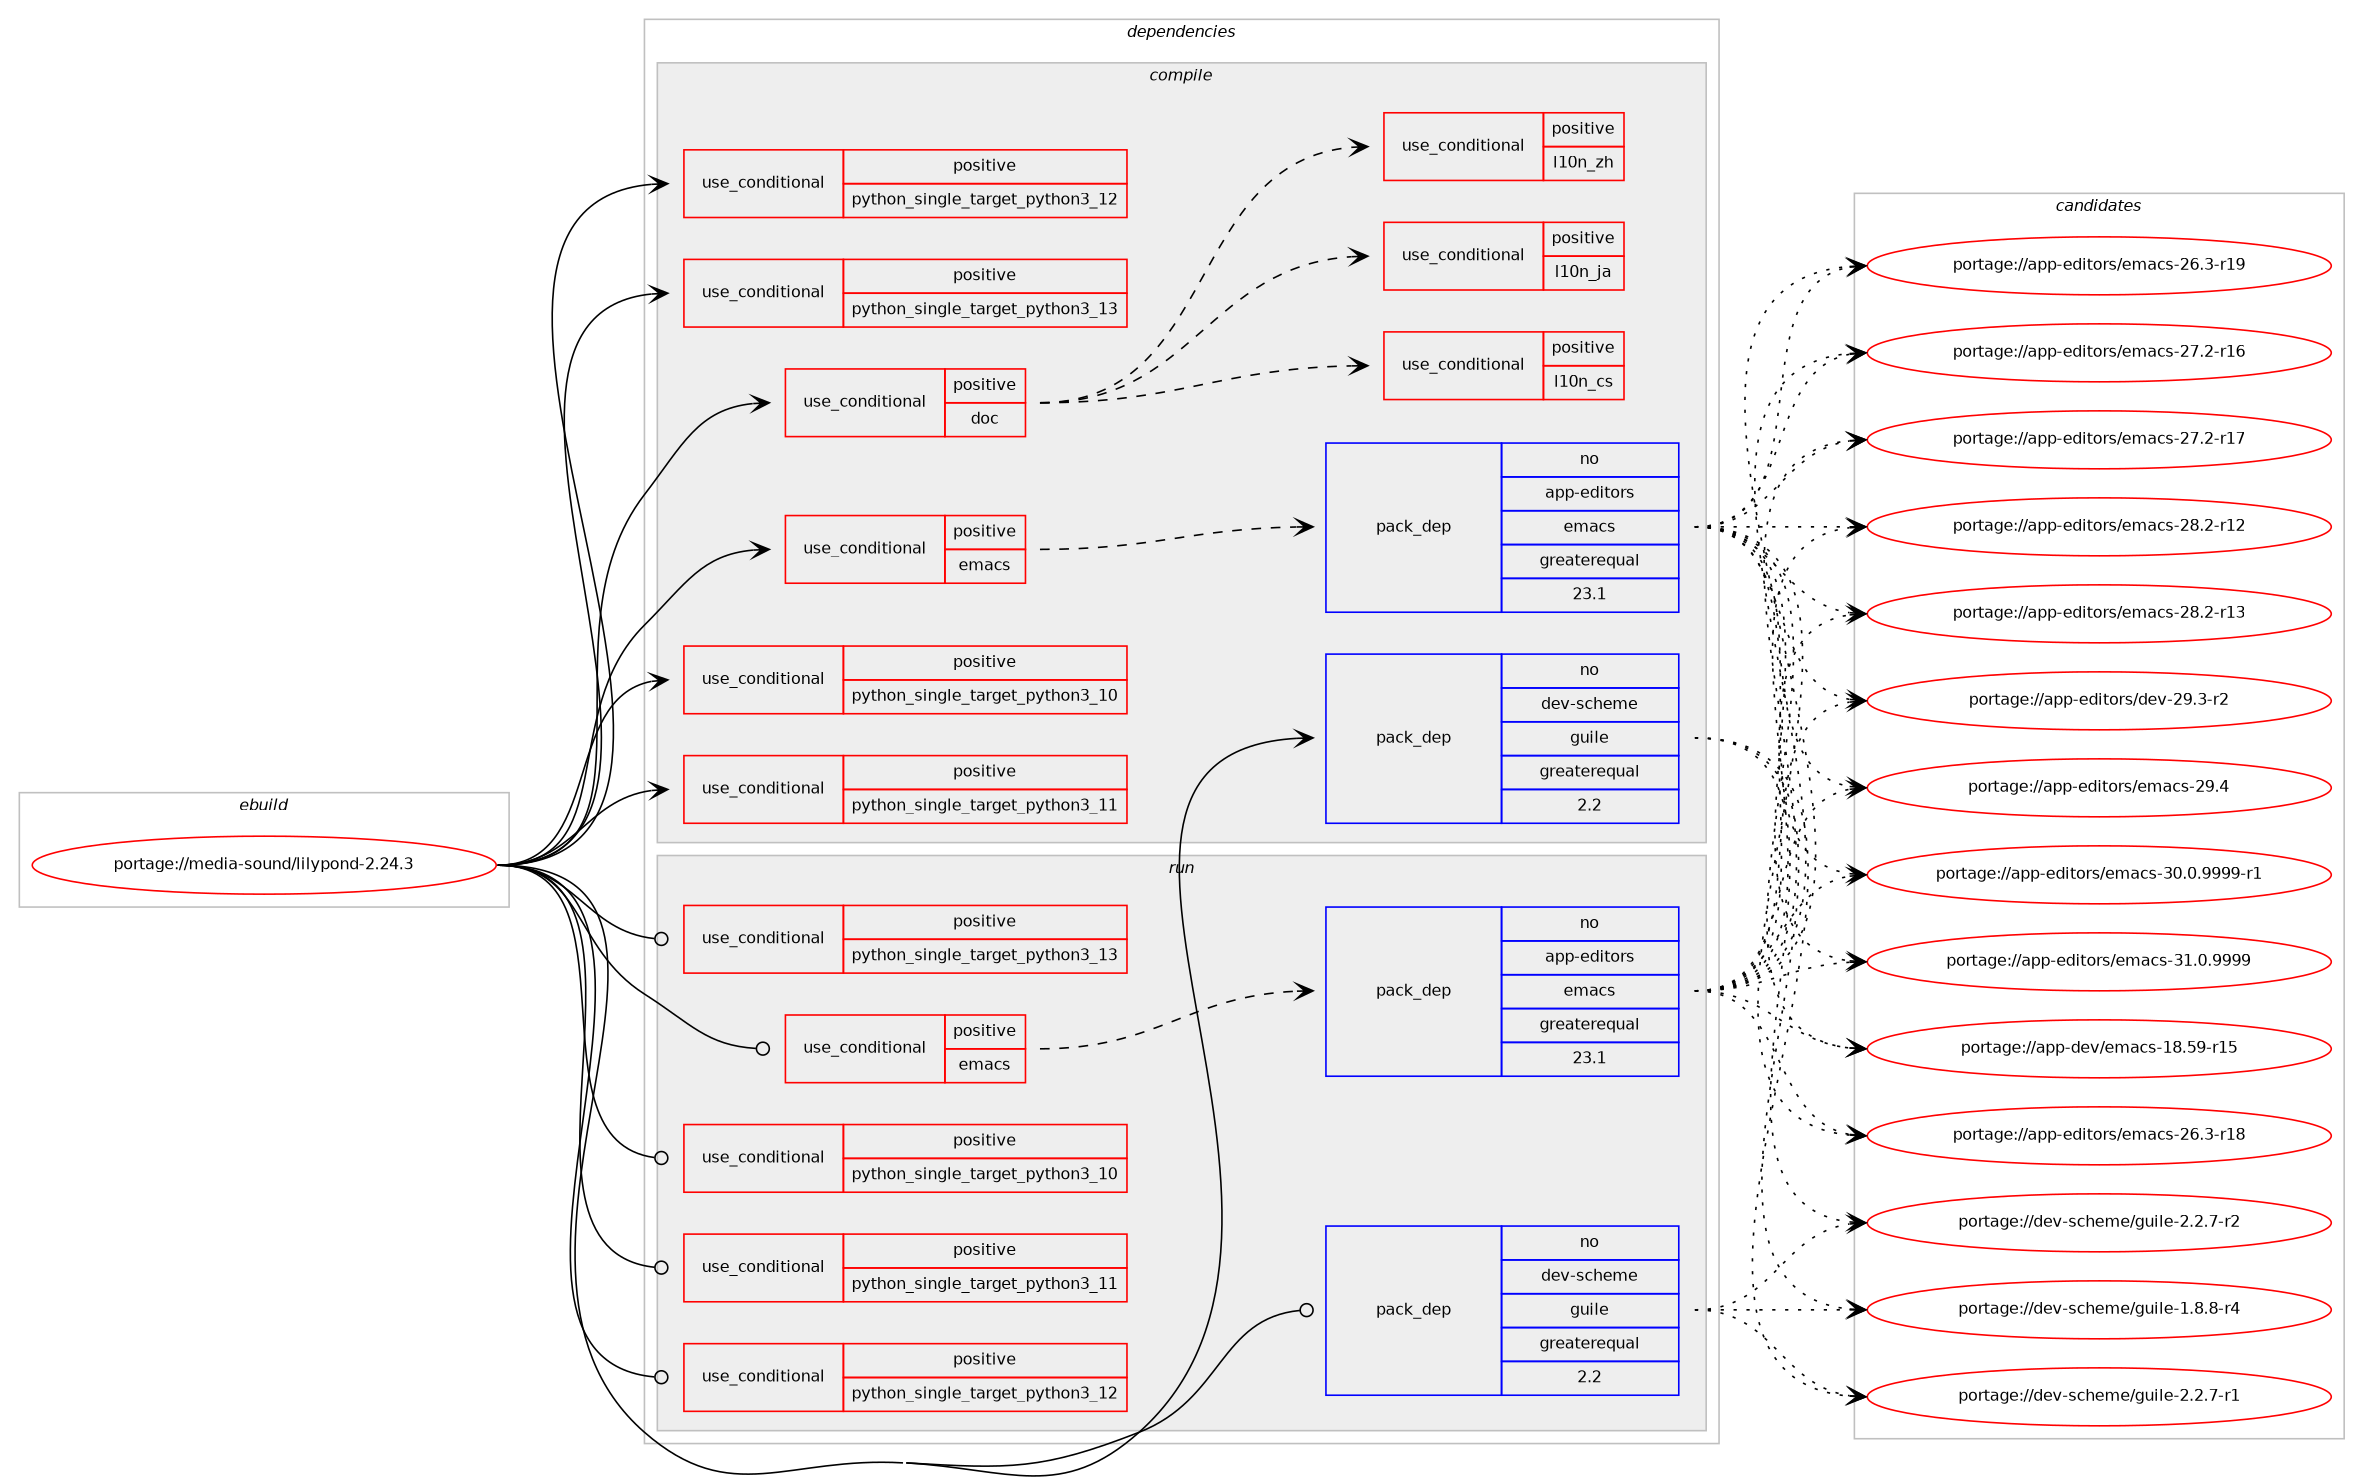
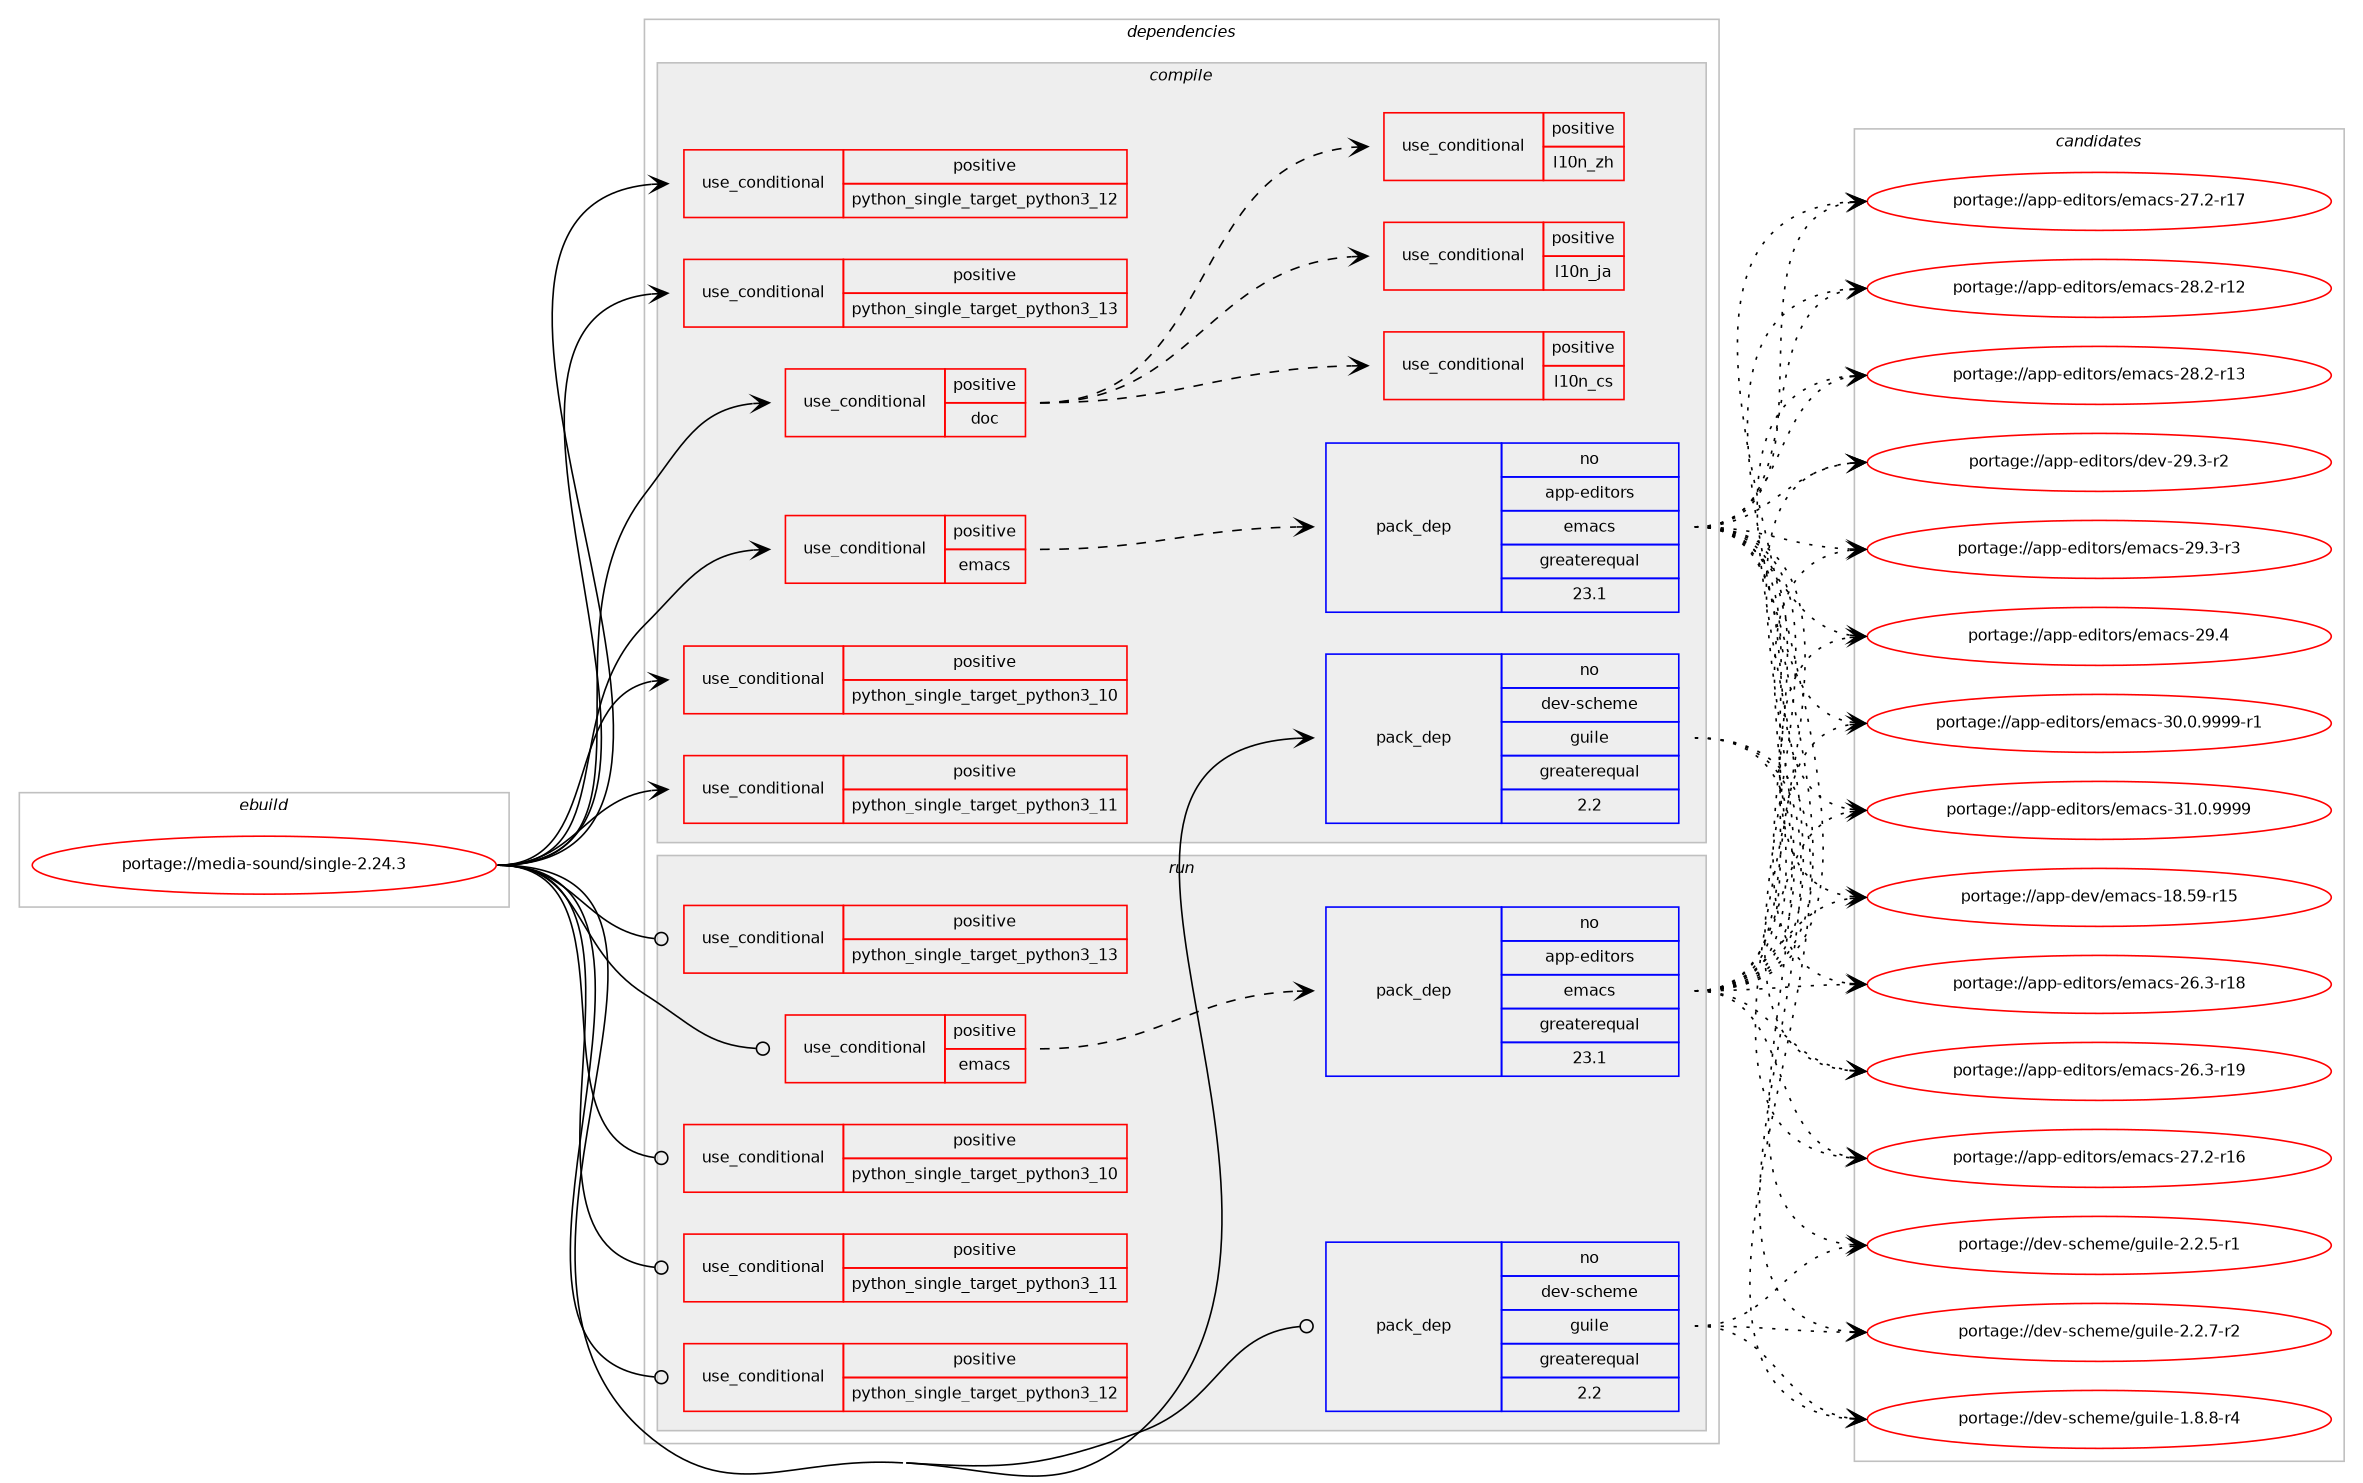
none -> (2099, 549)
(264, 865) -> (264, 865)
(2099, 1397) -> (2099, 1245)
